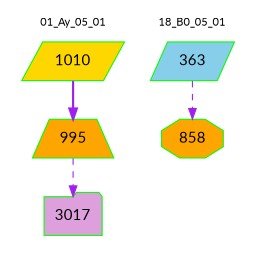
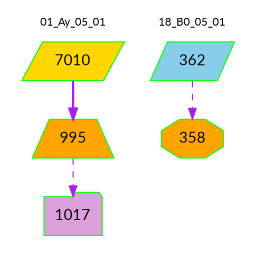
(73, 61) -> (73, 61)
(192, 61) -> (192, 61)
(192, 139) -> (192, 139)
(73, 216) -> (73, 216)
